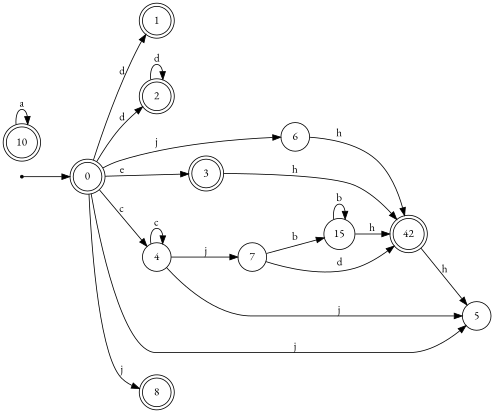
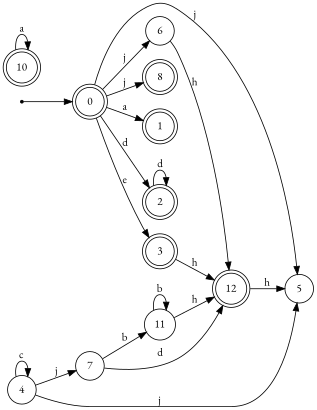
(122, 71) -> (125, 107)
(121, 215) -> none
(339, 234) -> (160, 325)
(409, 234) -> (231, 289)
